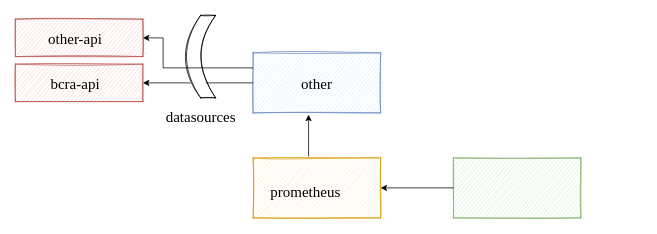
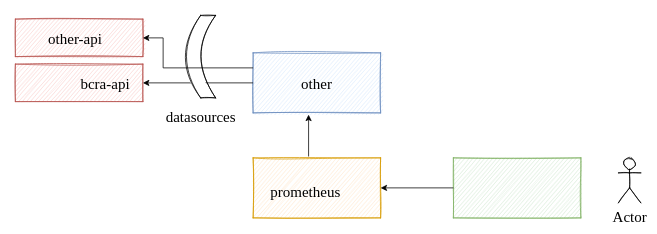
(75, 83) -> (105, 83)
none -> (630, 180)
